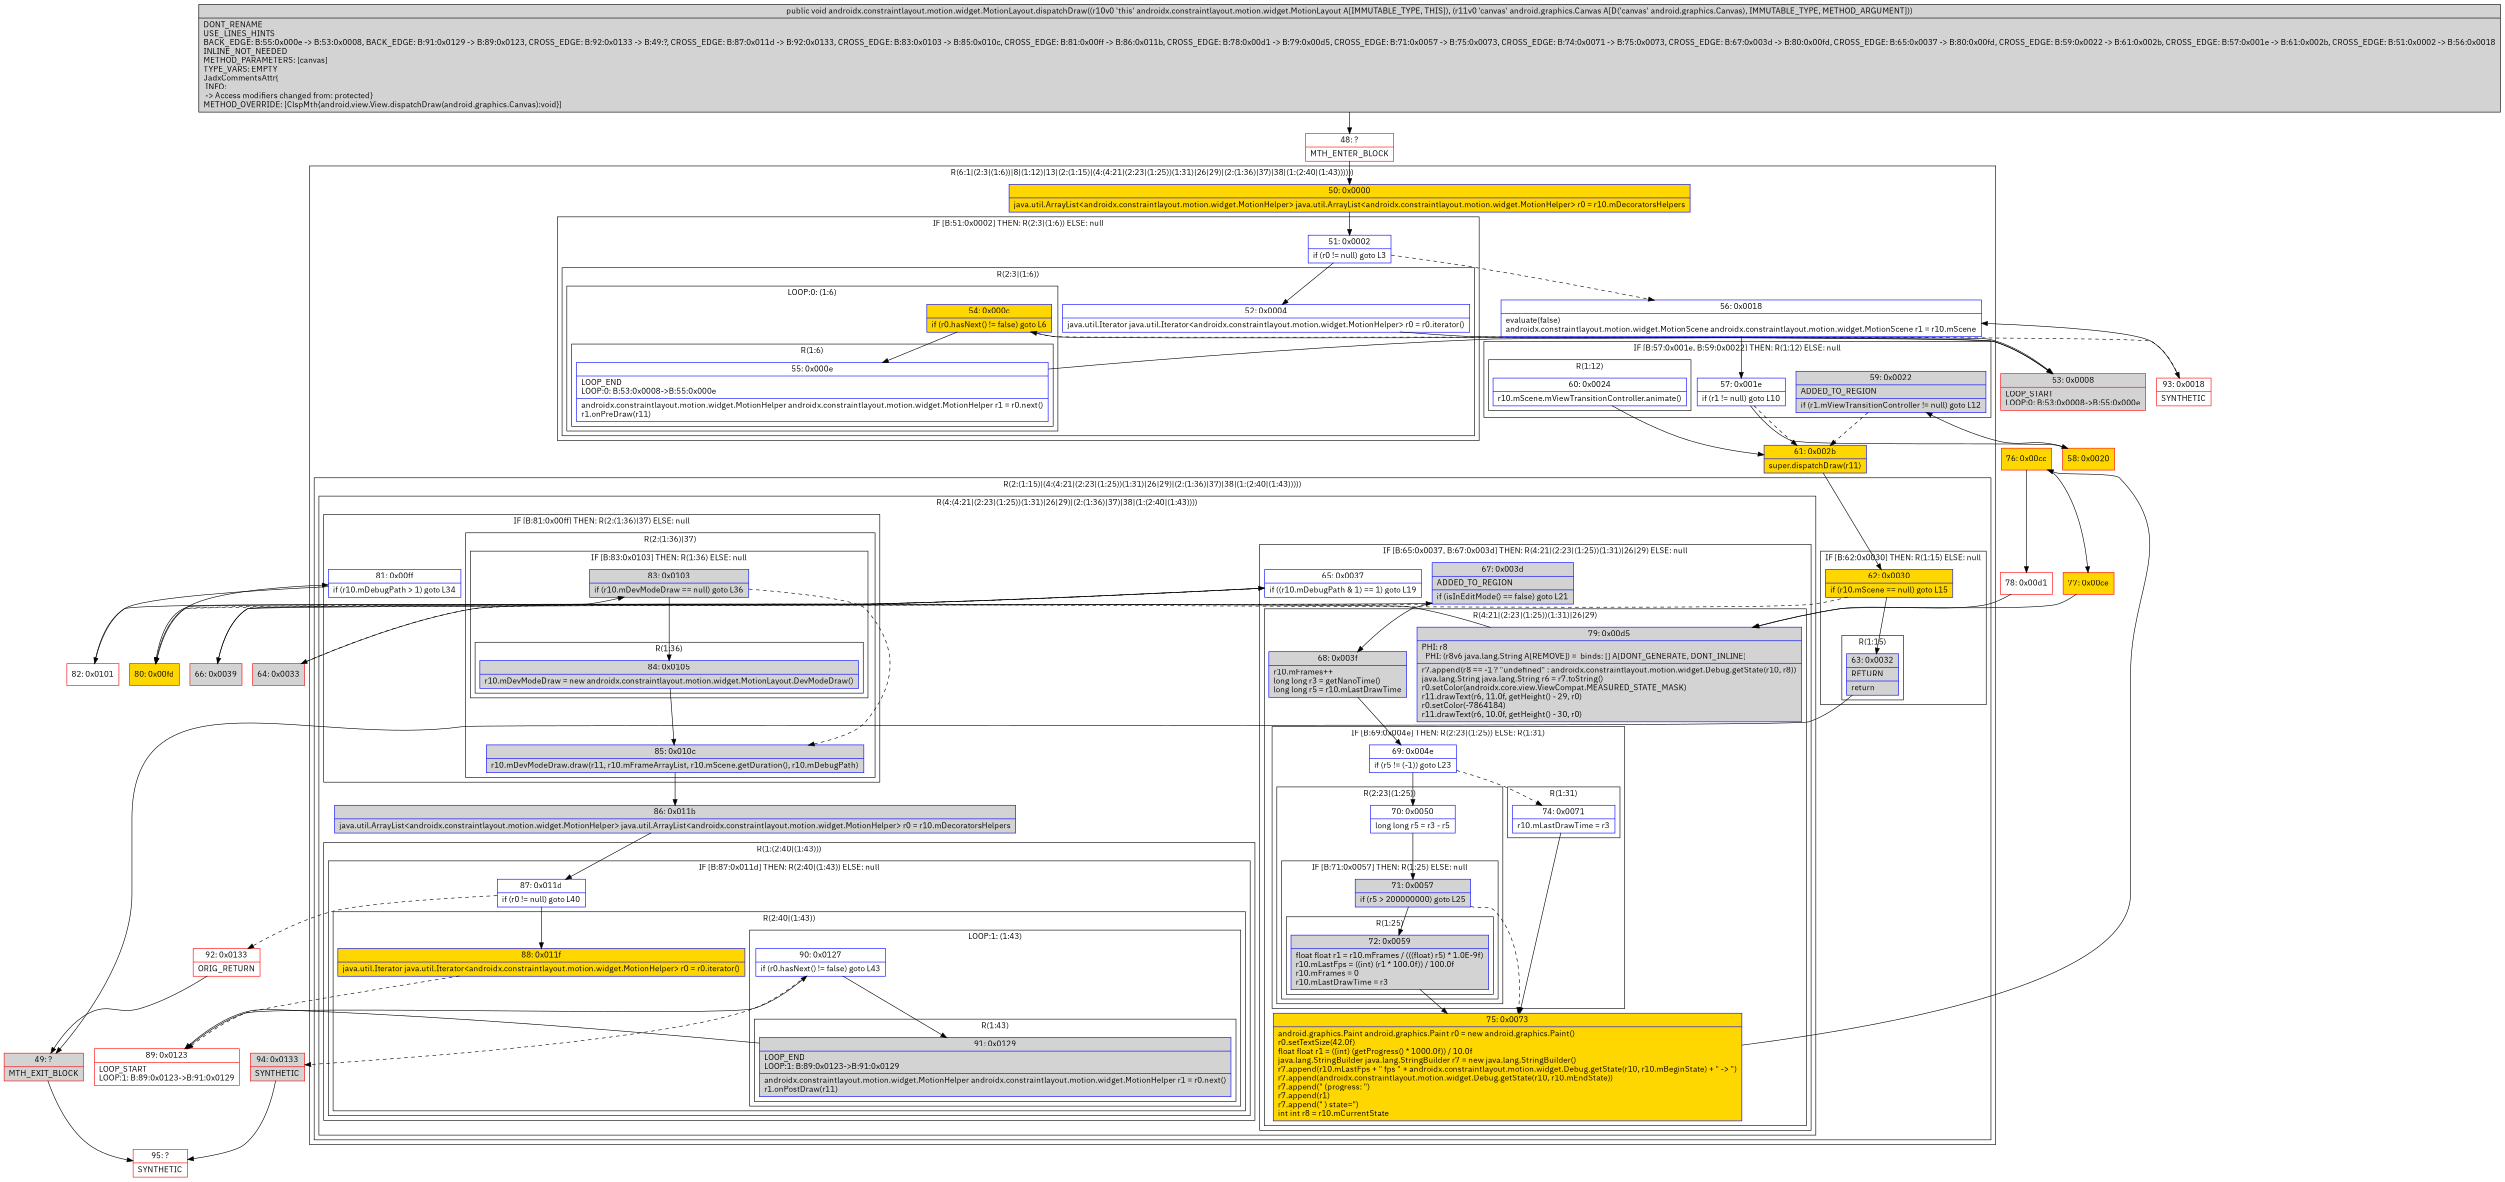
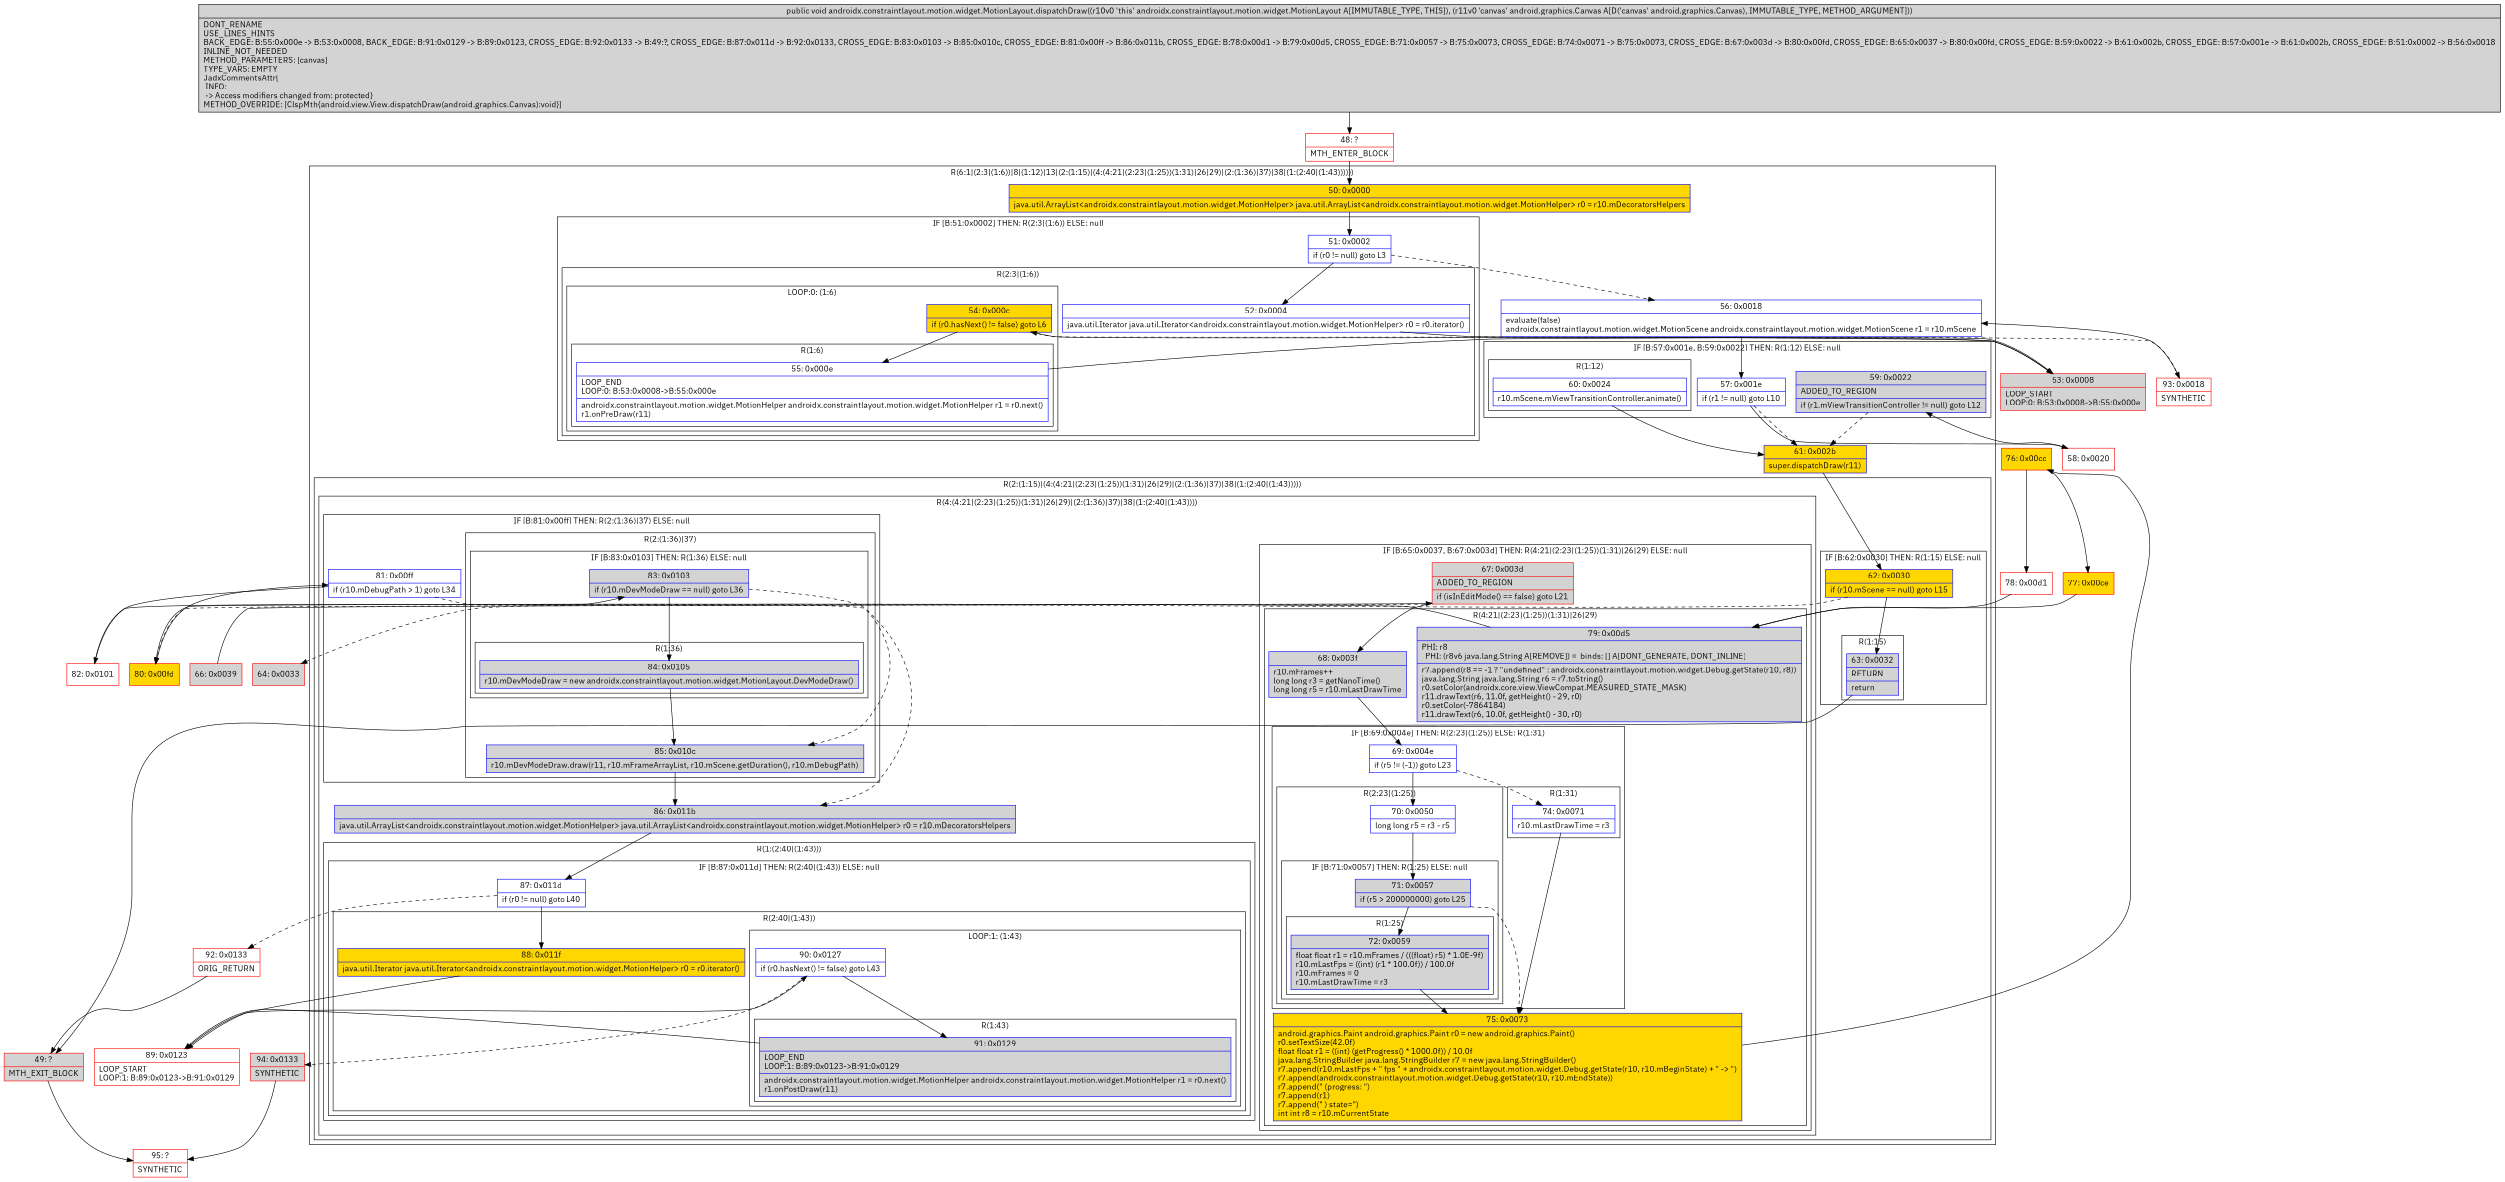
(2089, 459) -> (2089, 459)
(1343, 583) -> none
(1503, 583) -> (1503, 583)
none -> (886, 631)
(342, 995) -> (342, 995)
